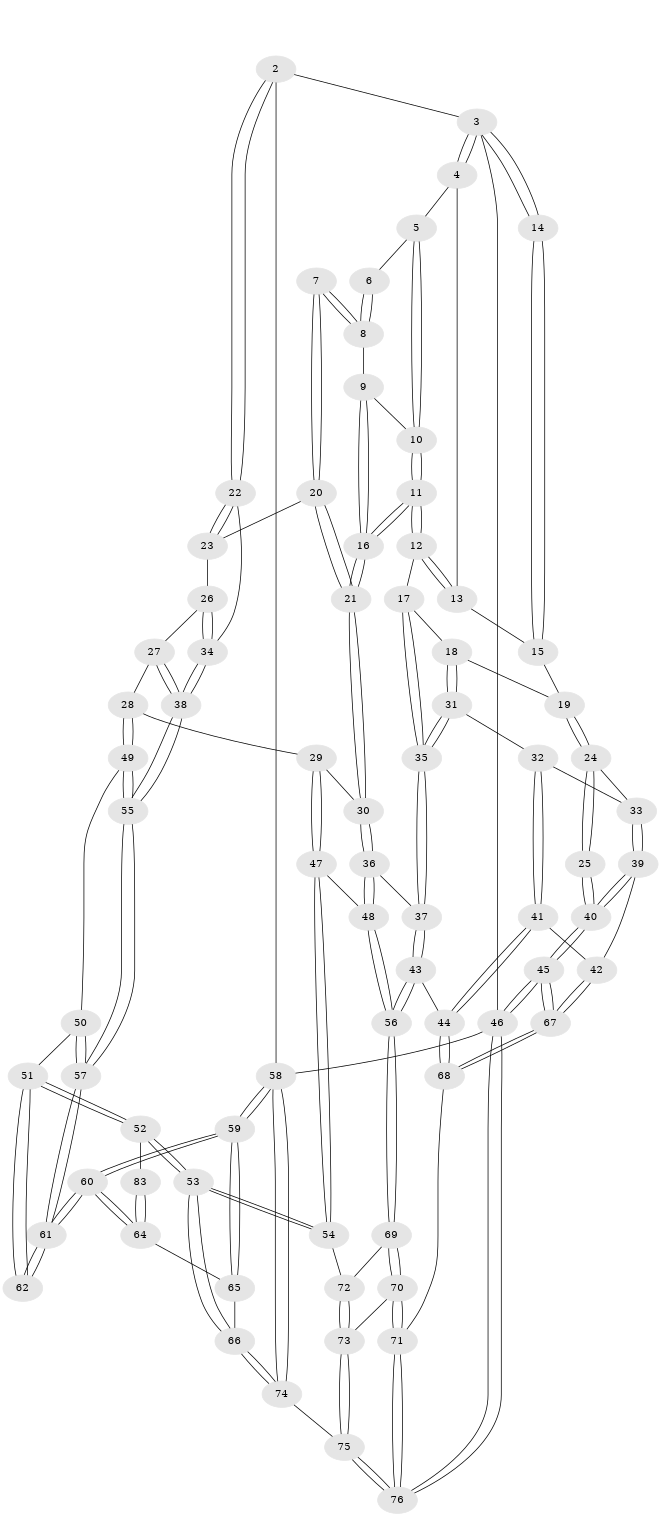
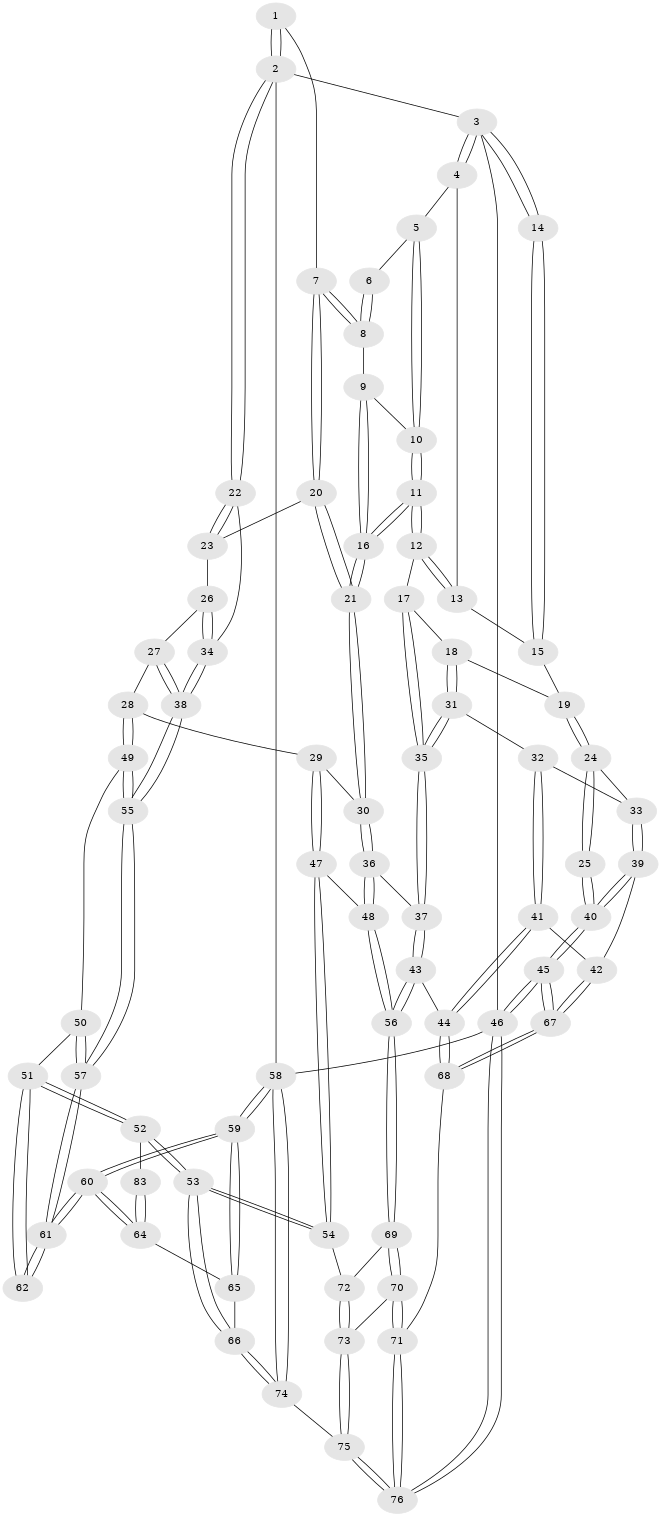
none -> (276, 16)
